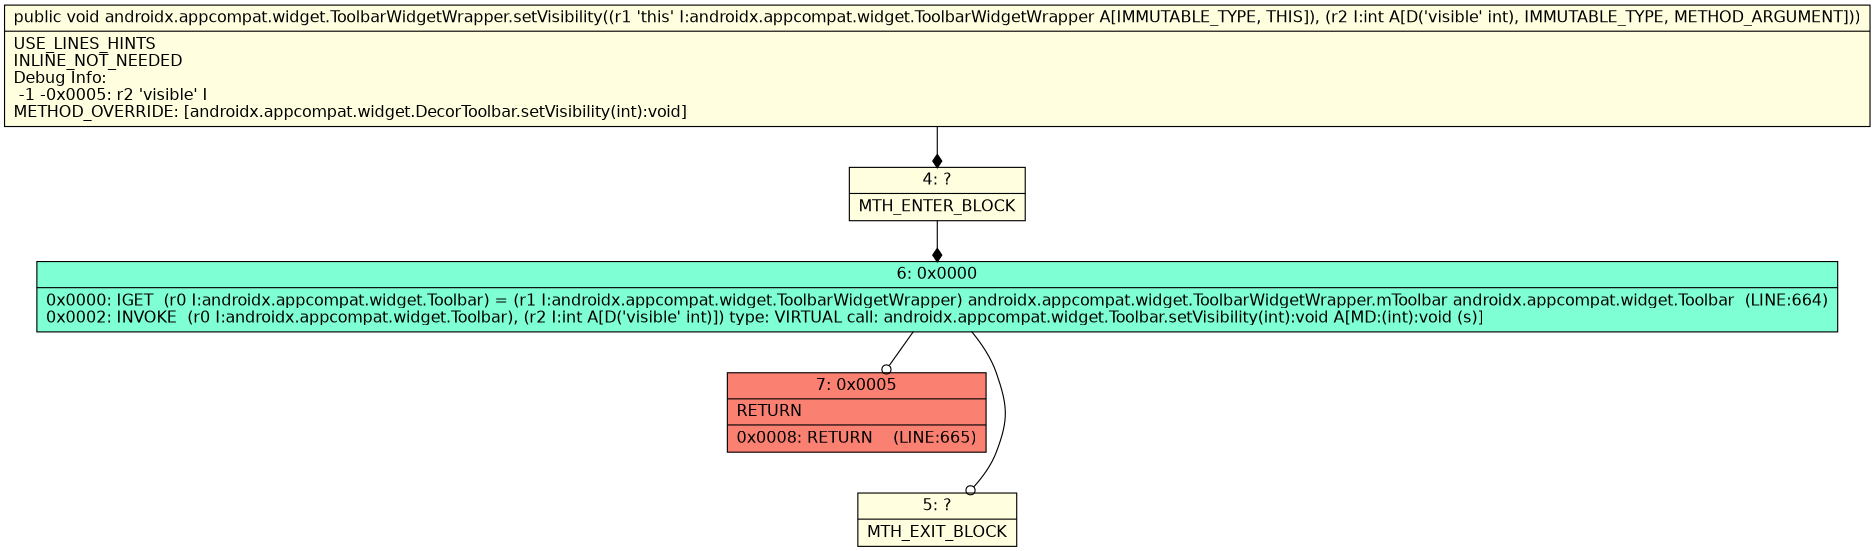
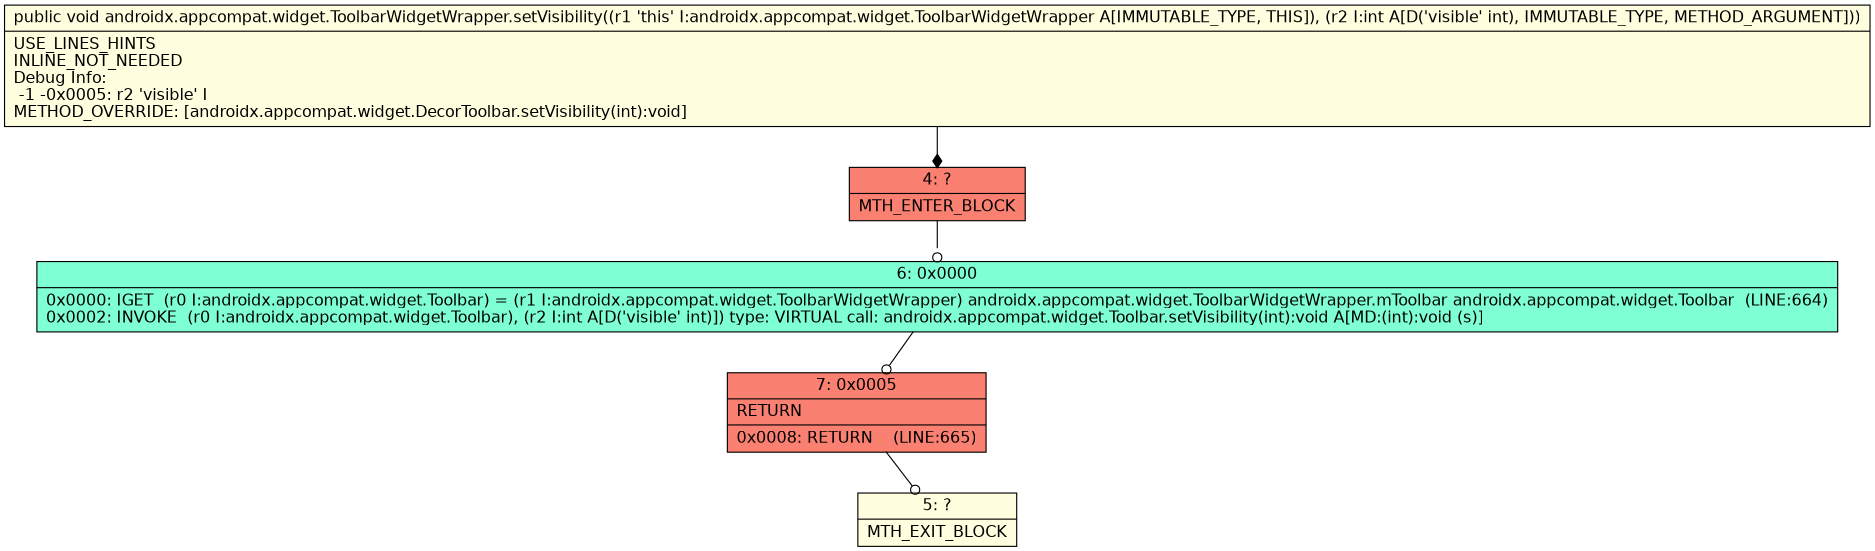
(937, 194) -> (937, 194)
(937, 234) -> (937, 234)
(1005, 409) -> (899, 469)
